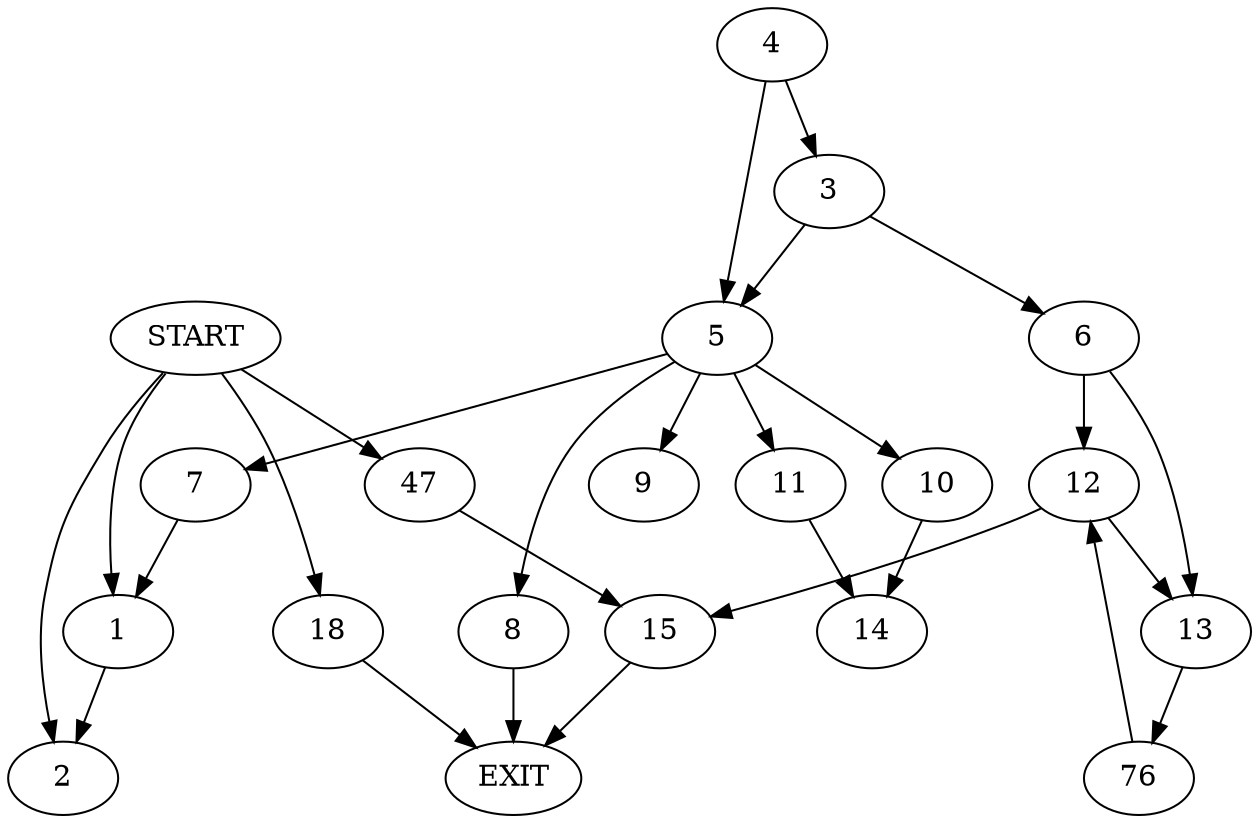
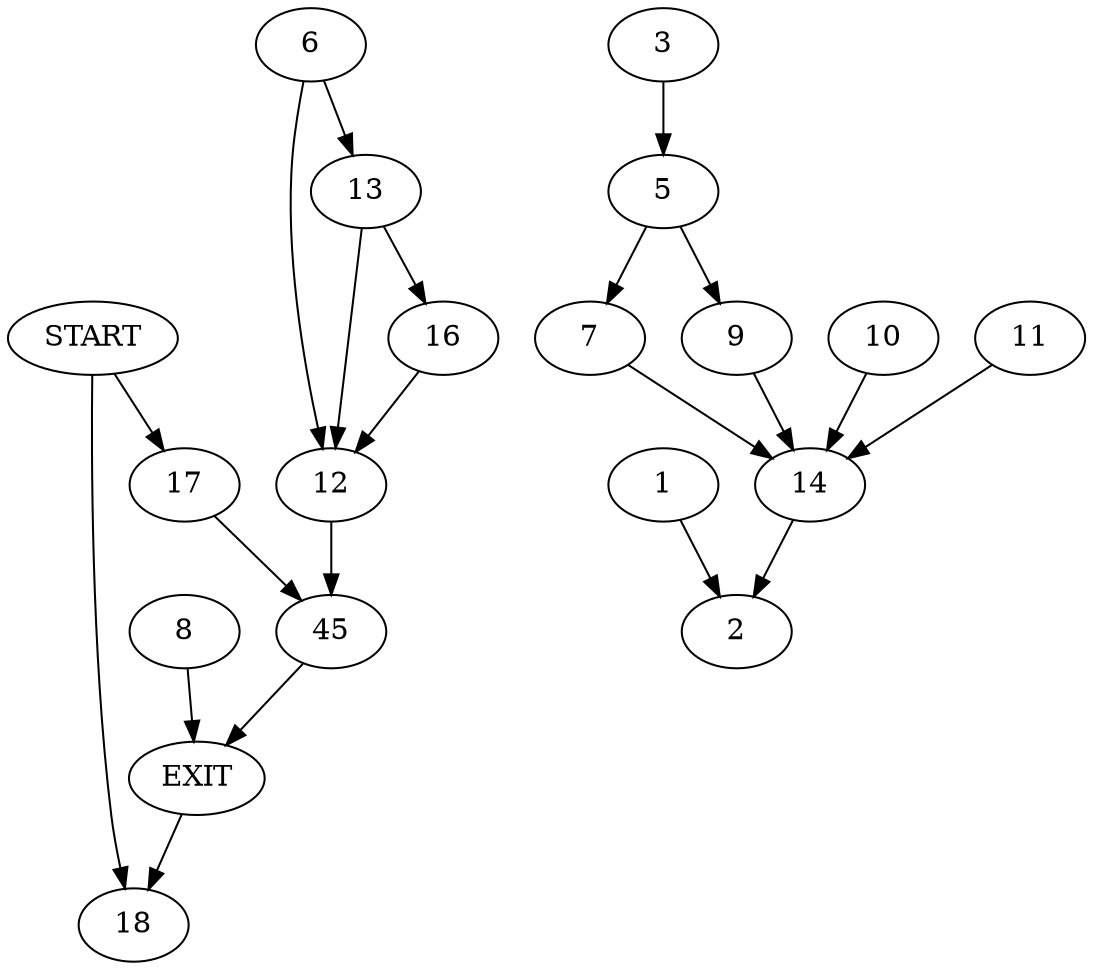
(772, 45) -> none
(948, 260) -> none
(749, 402) -> none
none -> (769, 402)
(819, 406) -> none
(571, 448) -> none
(117, 468) -> none
(420, 485) -> (185, 485)
(60, 533) -> (778, 549)
(162, 549) -> (692, 406)
(1134, 550) -> (350, 328)
(660, 632) -> (331, 632)
(411, 698) -> (169, 842)
(1139, 778) -> (443, 338)
